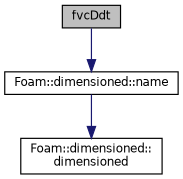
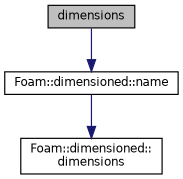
(91, 17) -> (91, 17)
(91, 156) -> (91, 156)
